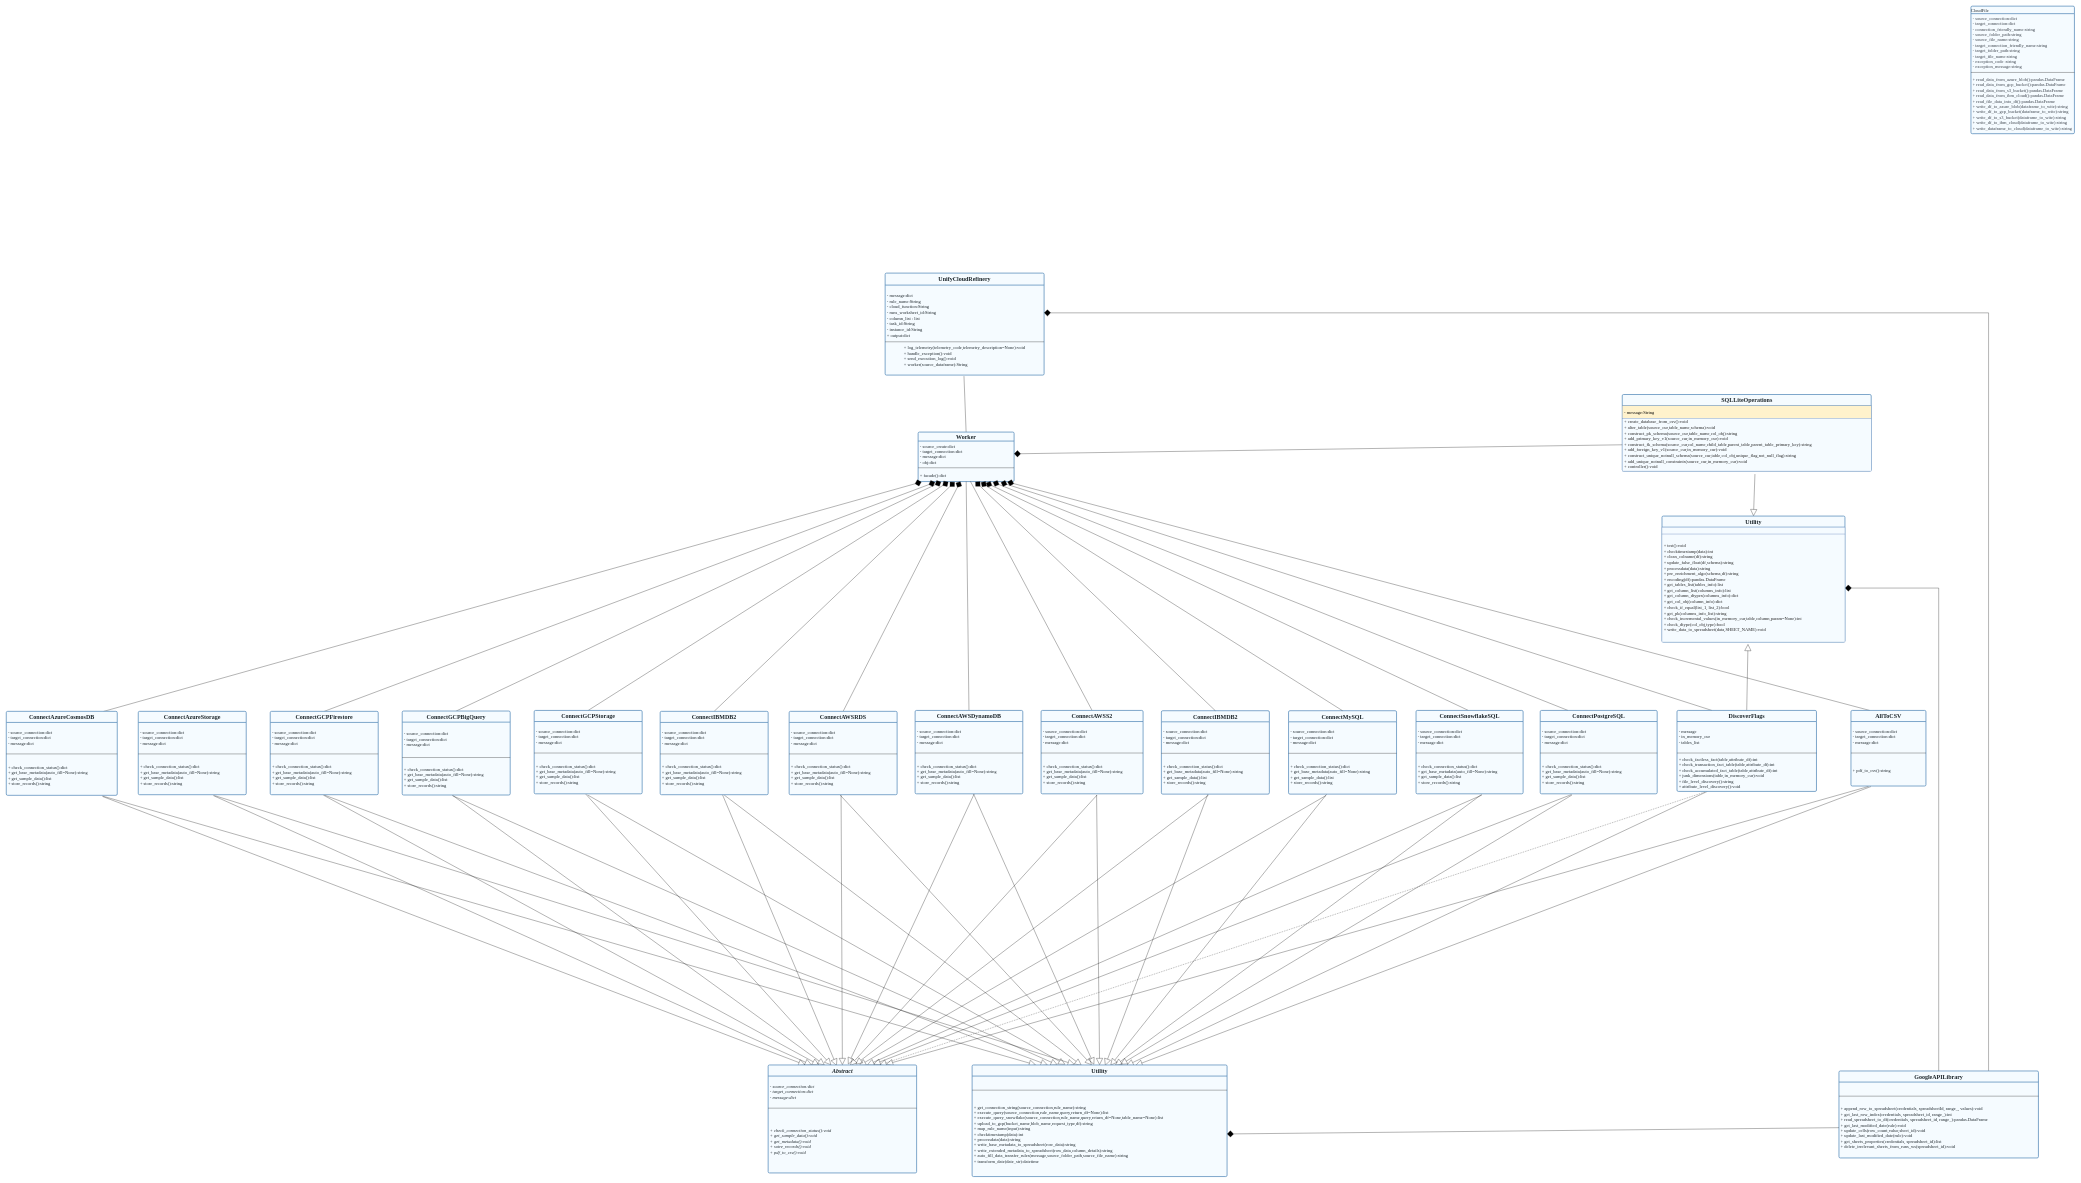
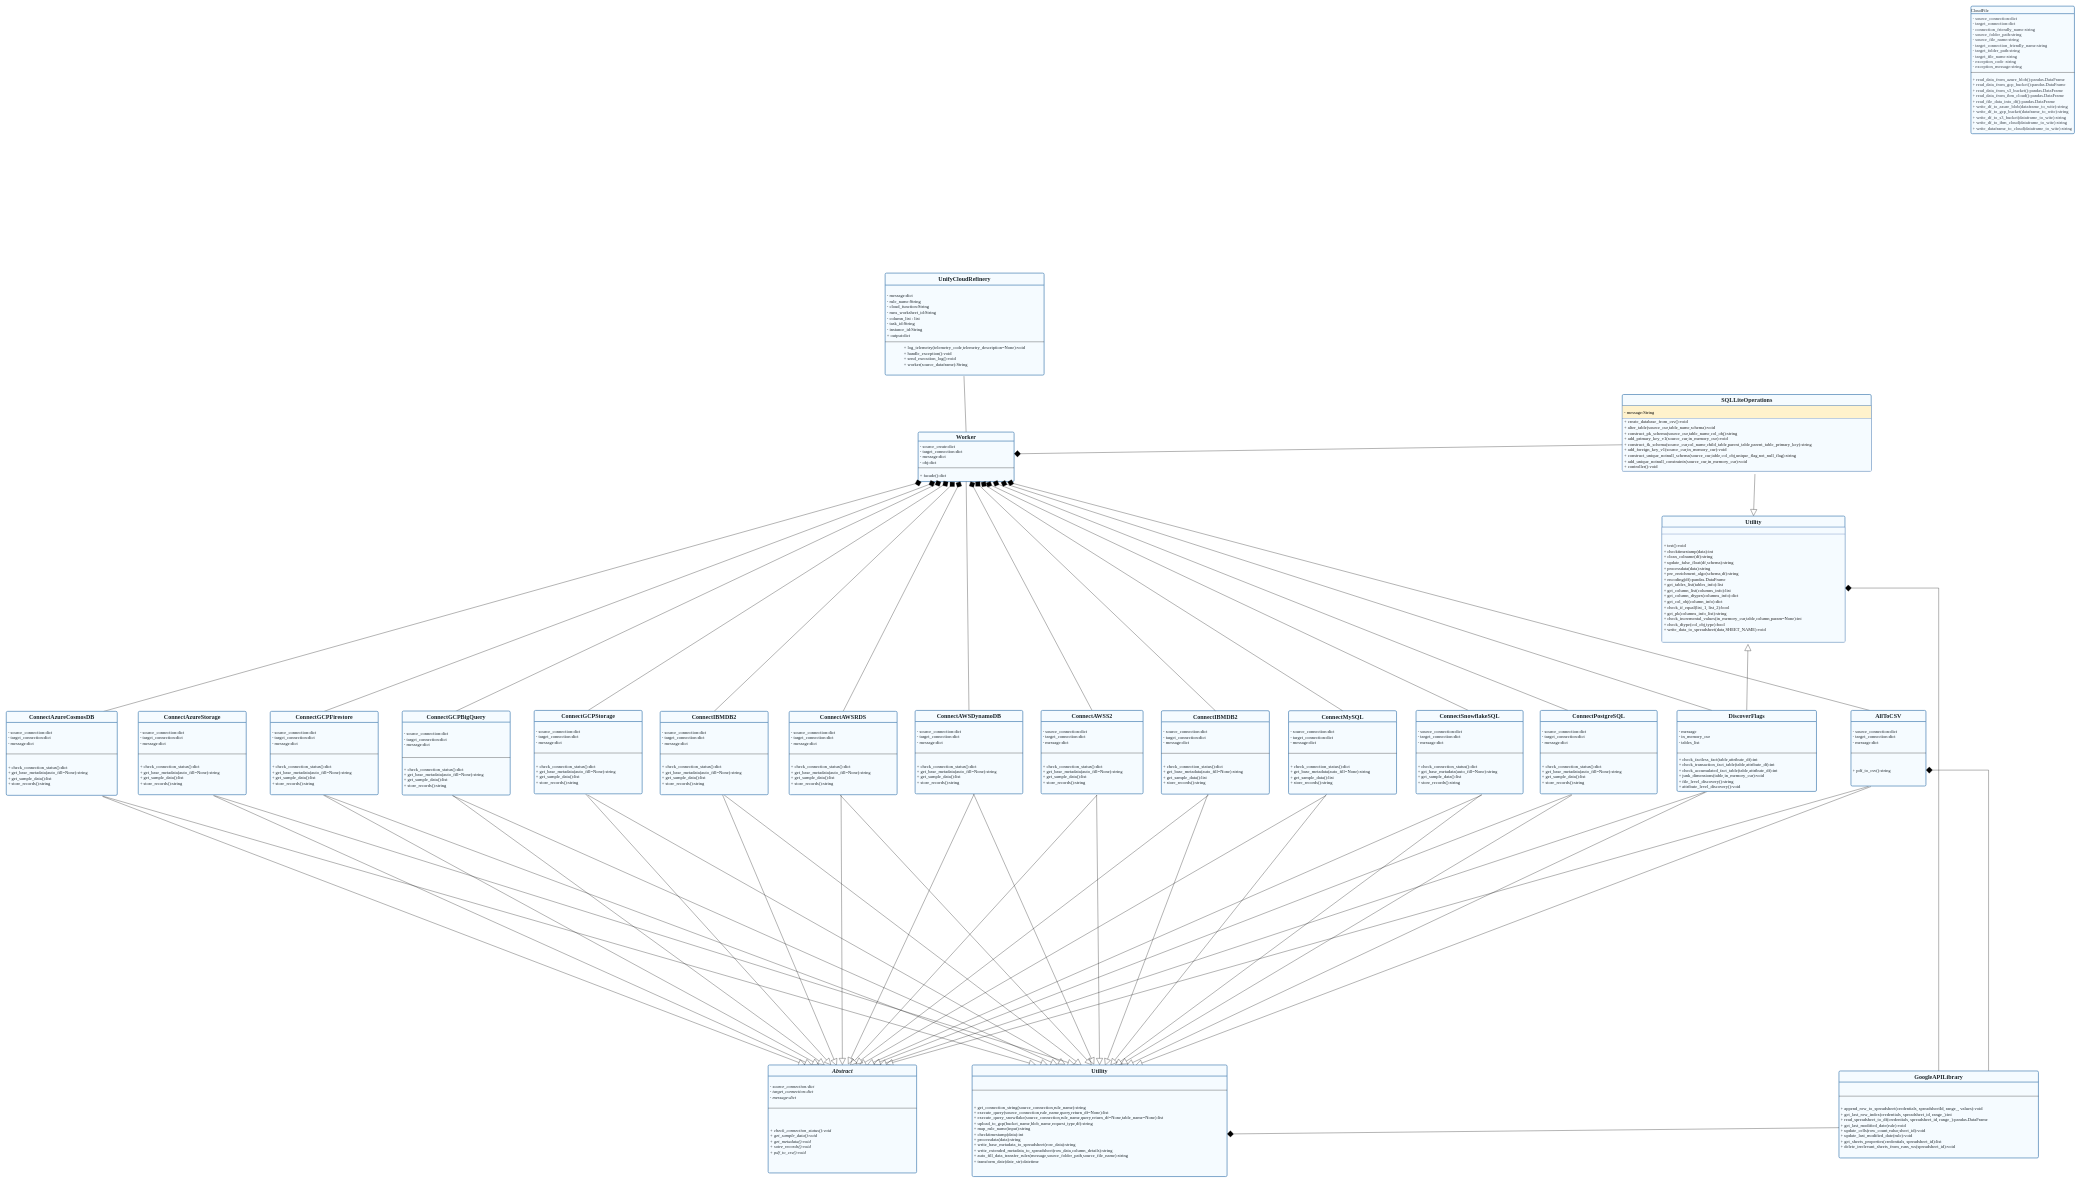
(1052, 313) -> (1933, 770)
(972, 485) -> (974, 488)
(1093, 995) -> (1093, 995)
